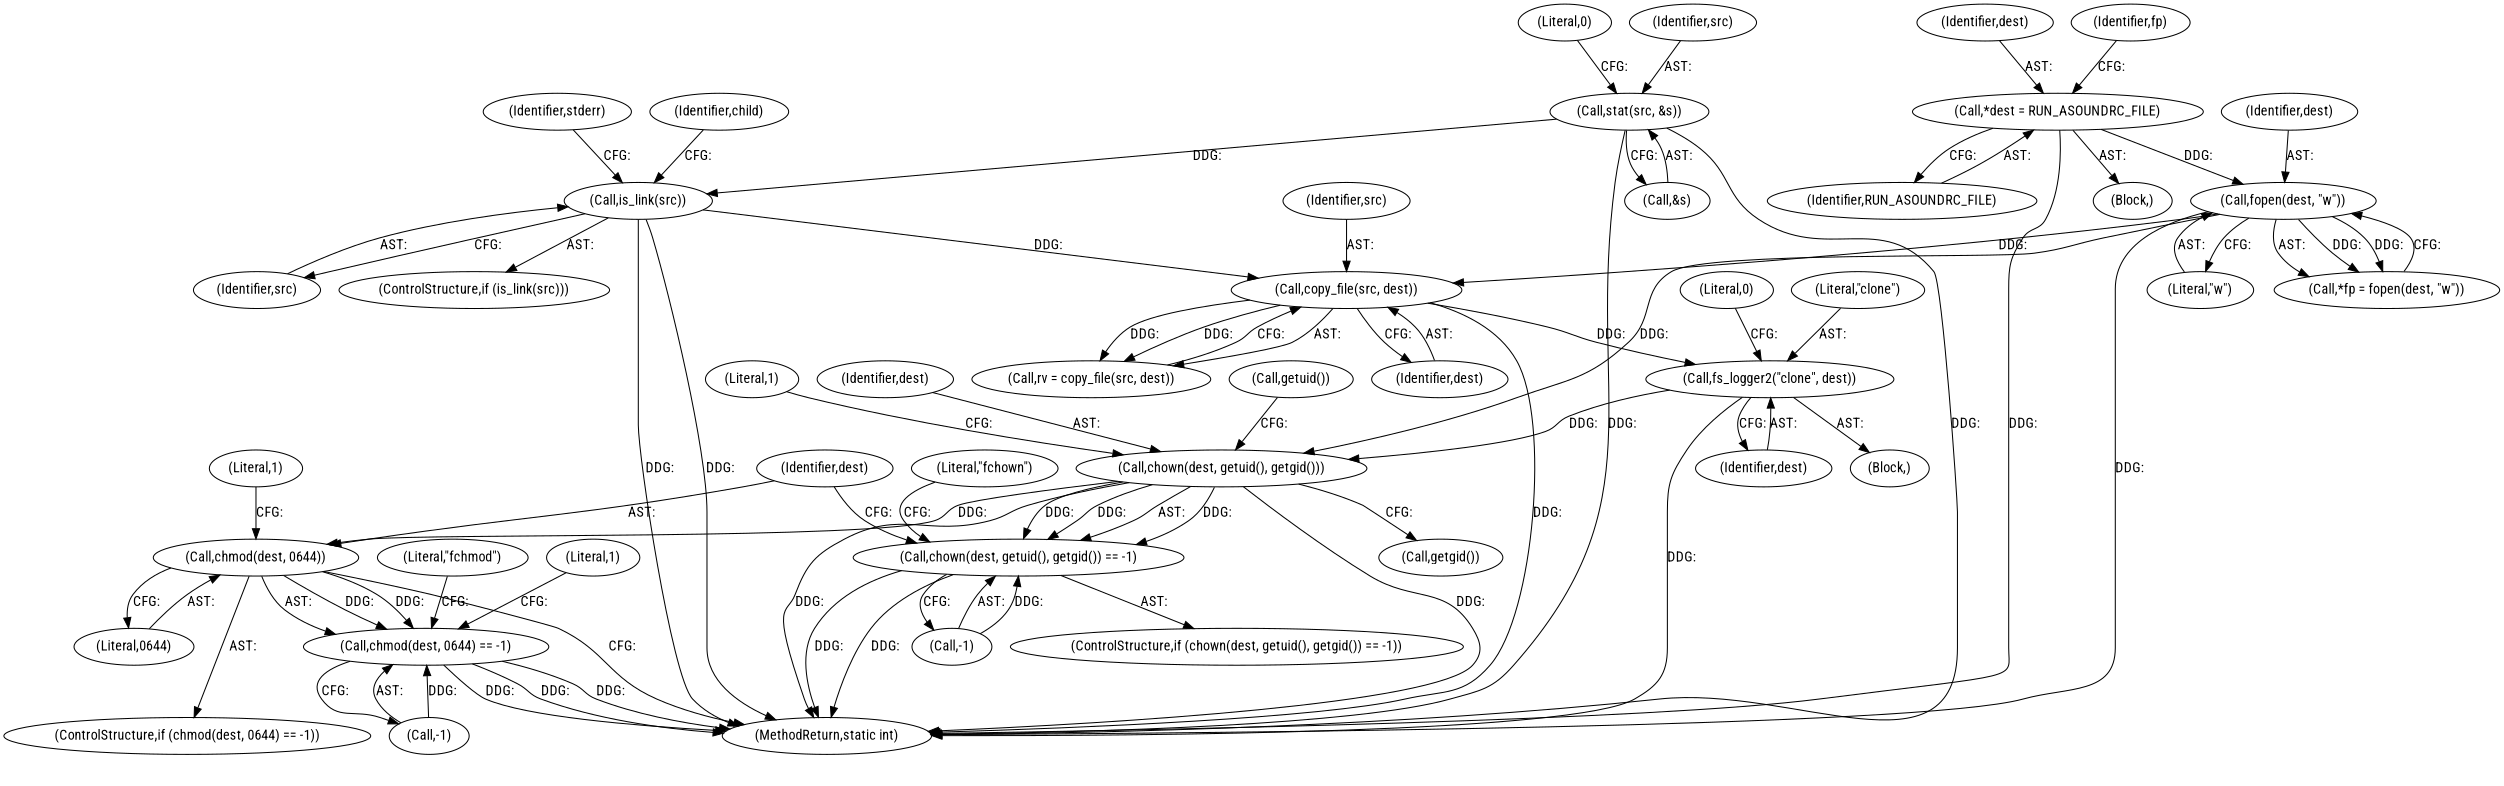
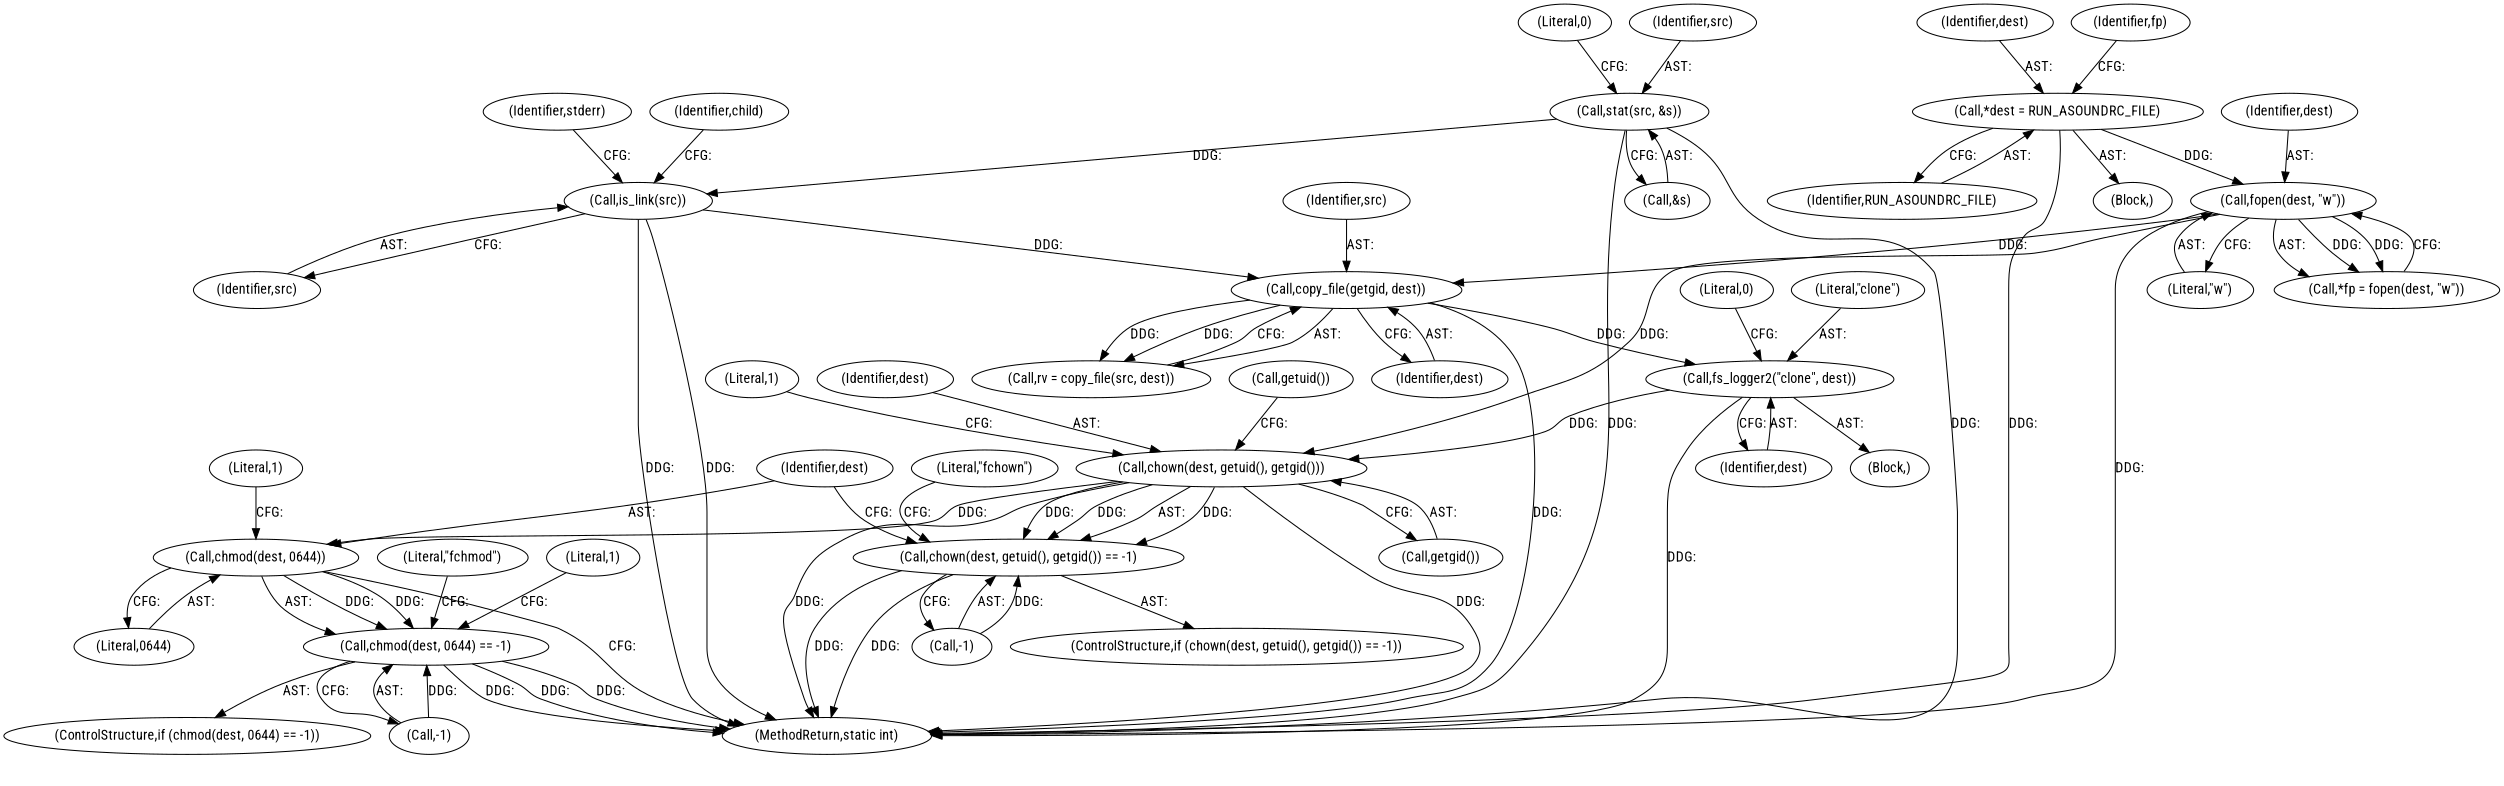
(474, 290) -> none
(1347, 290) -> (1347, 290)
none -> (1399, 496)
(224, 642) -> (288, 682)
